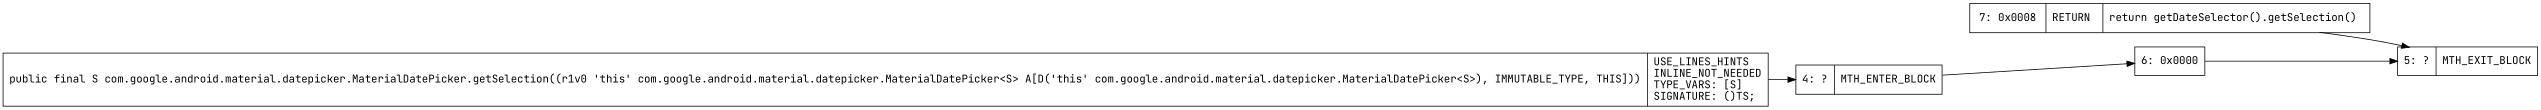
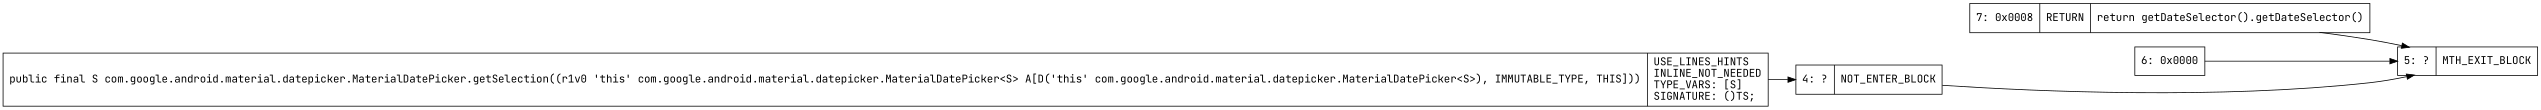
(2233, 18) -> (2230, 18)
(2035, 69) -> (2175, 93)
(1888, 79) -> (1888, 79)
